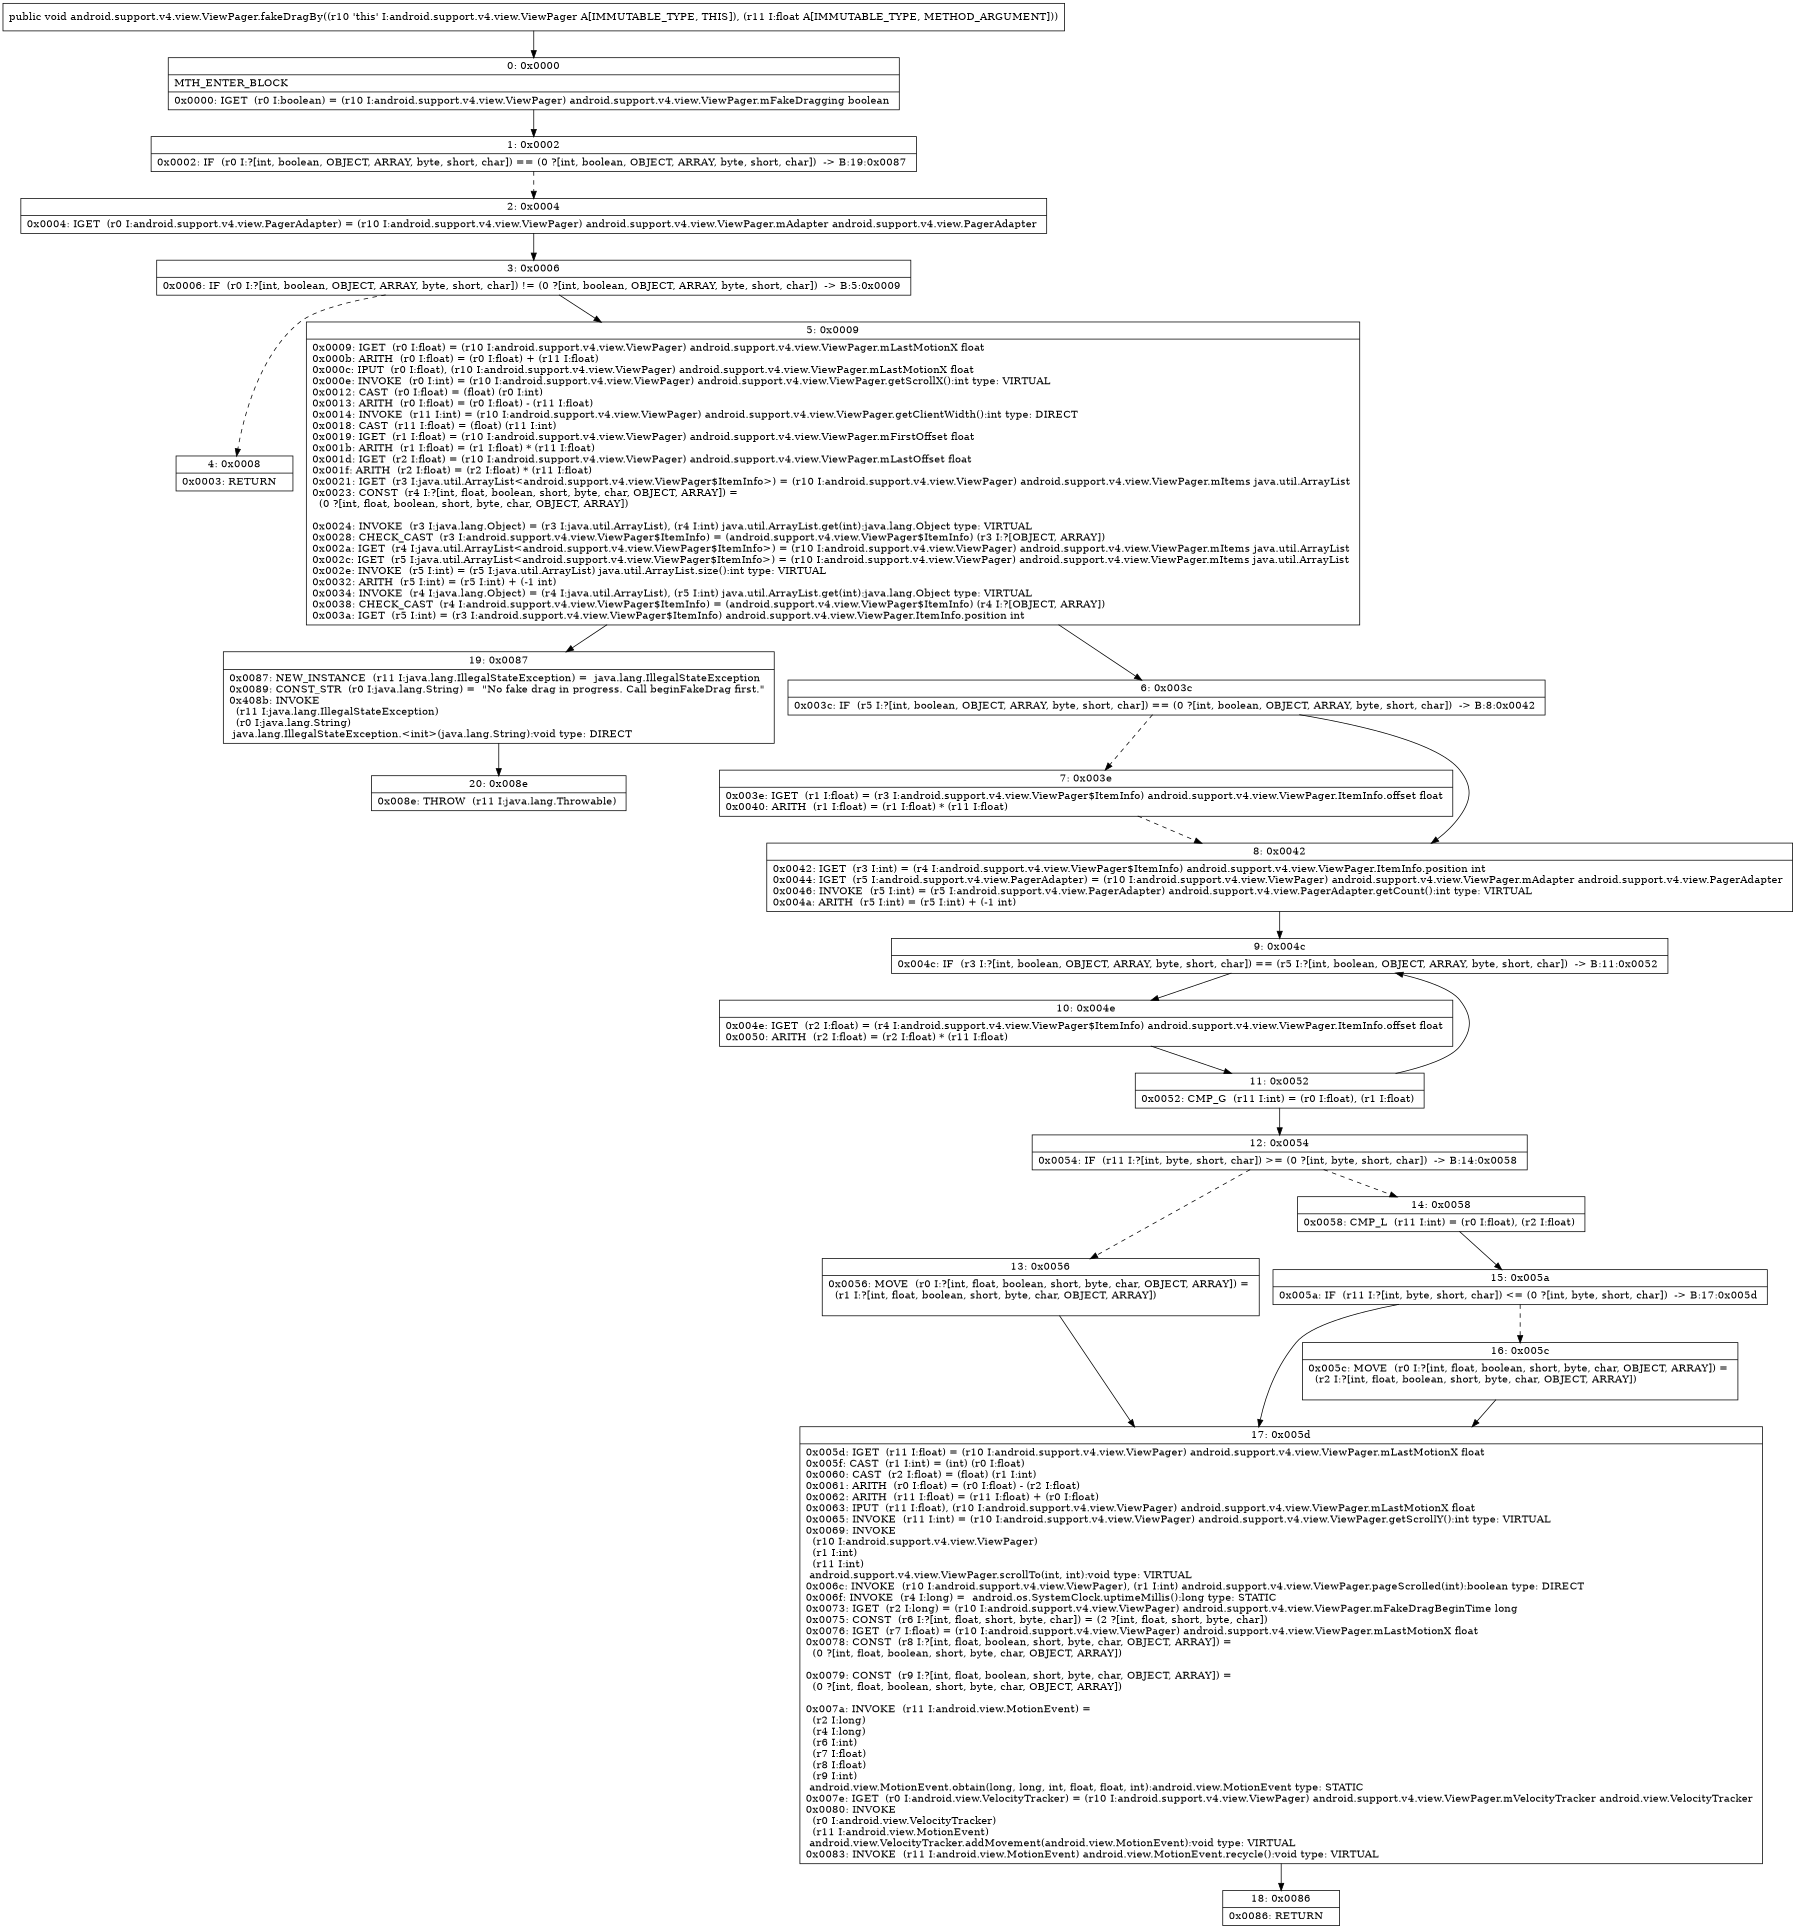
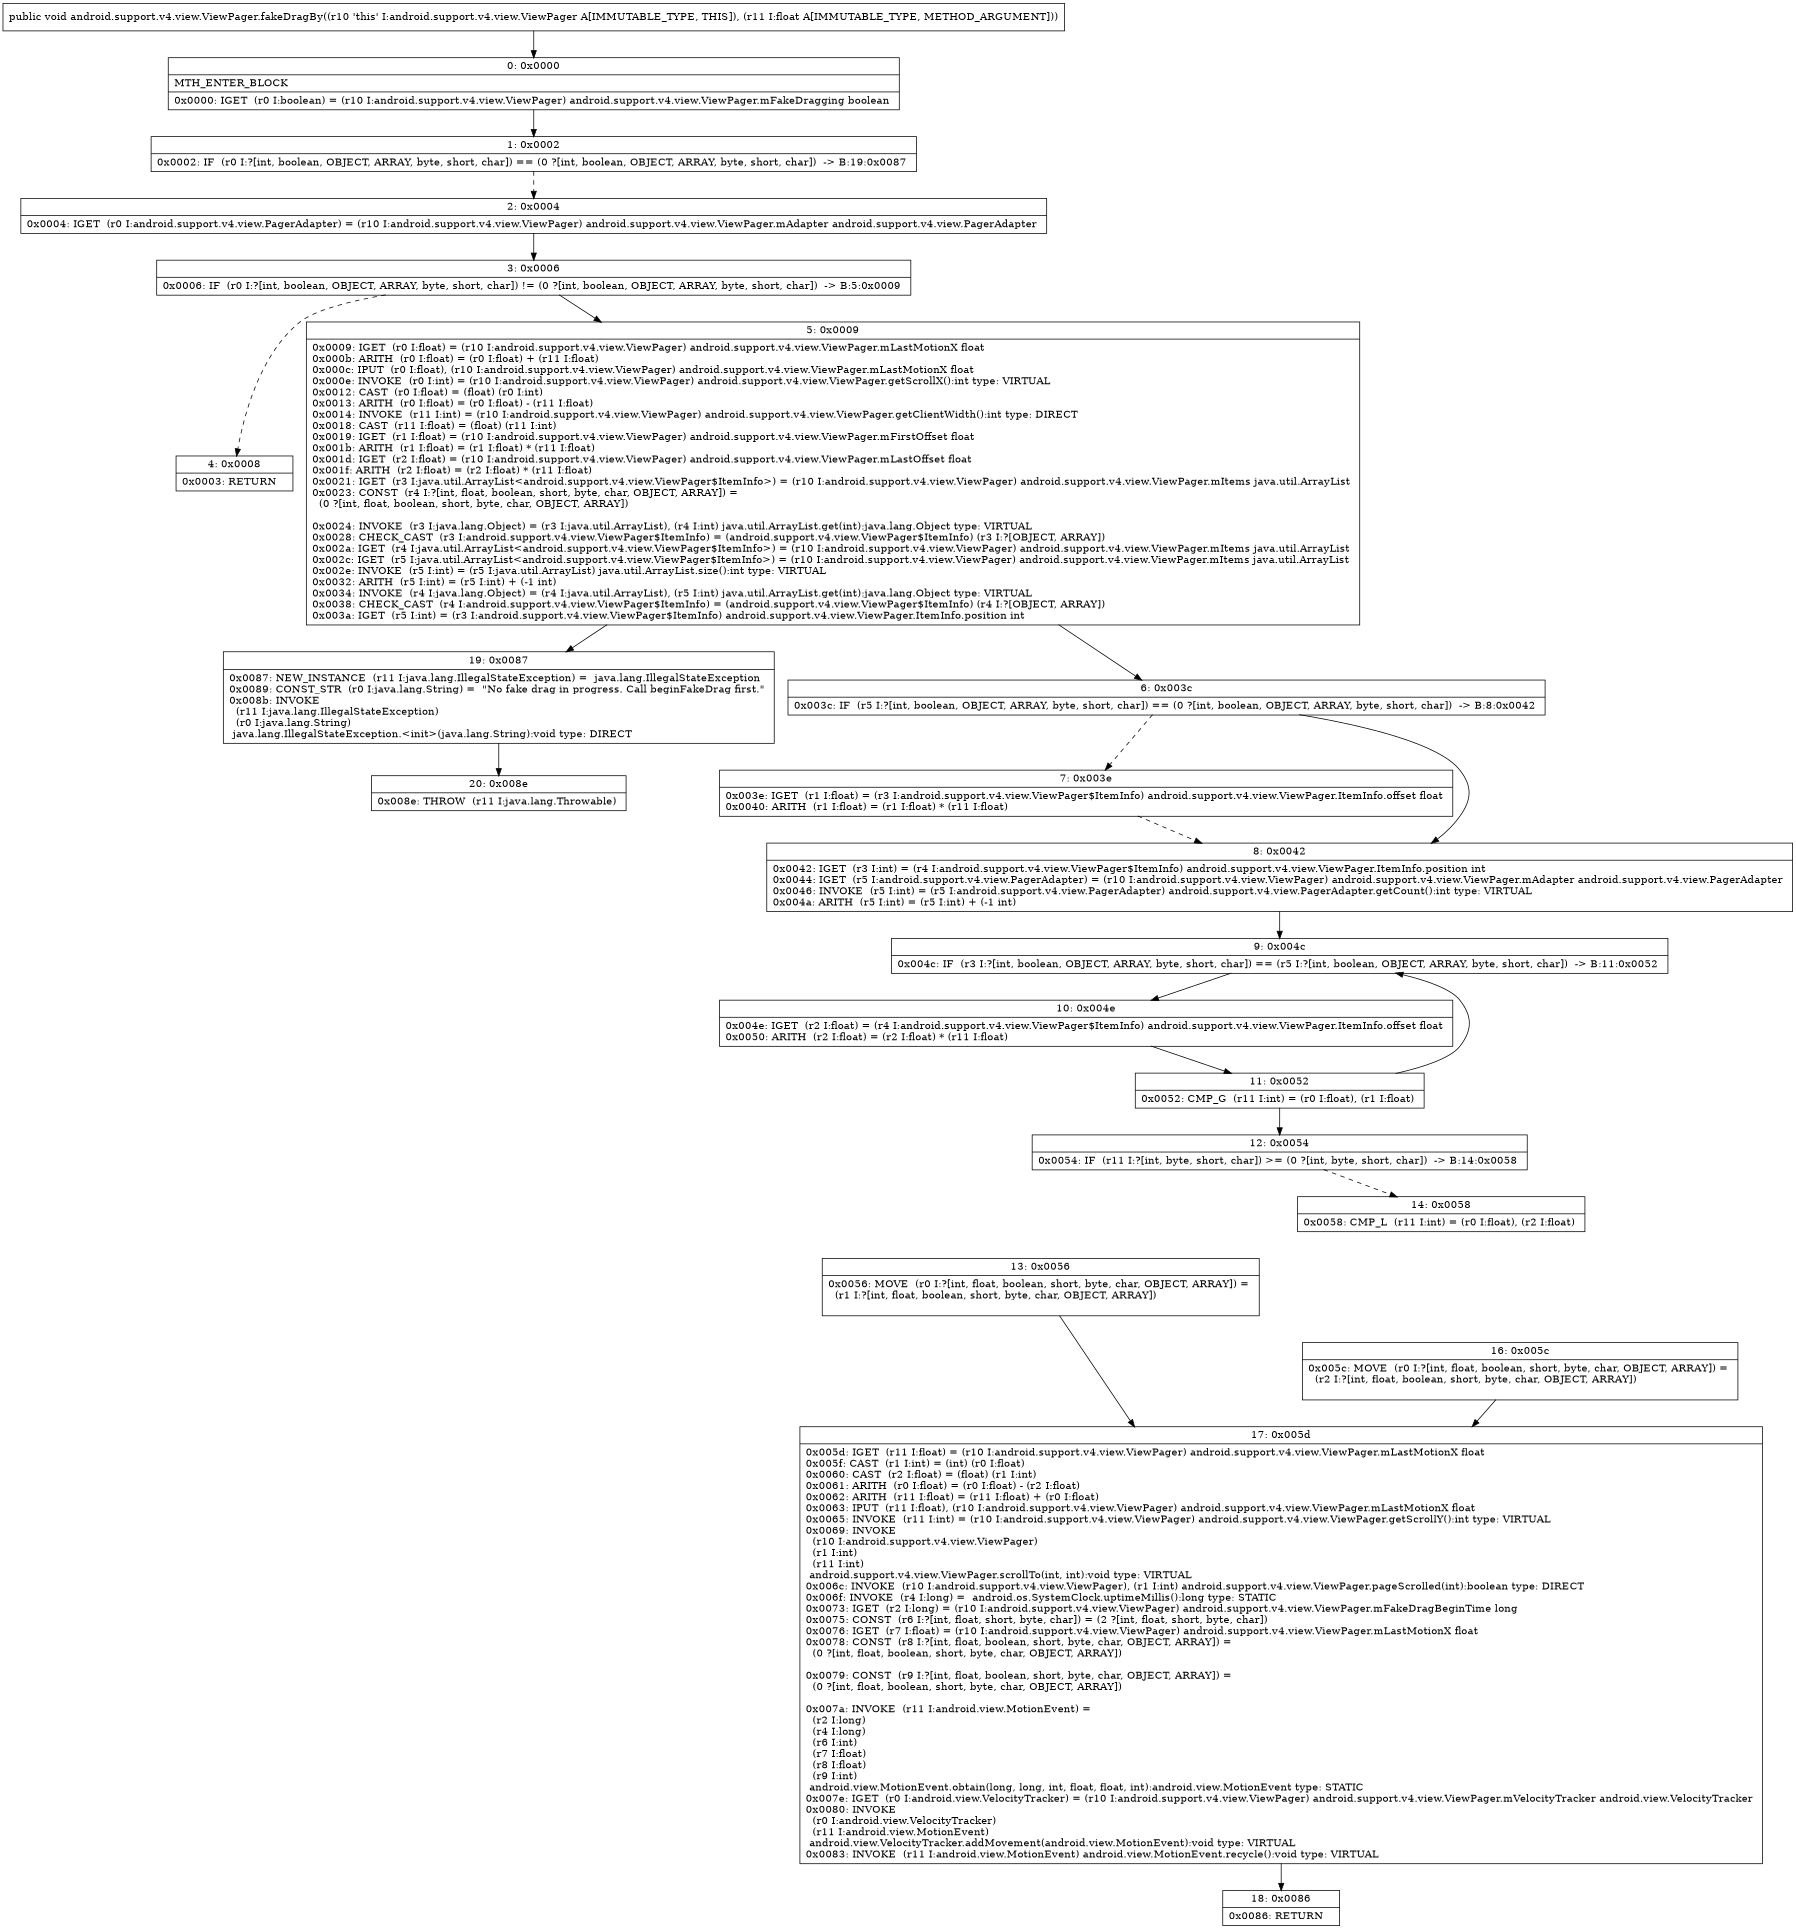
(278, 701) -> (278, 701)
(1173, 1212) -> none
(1520, 1287) -> none
